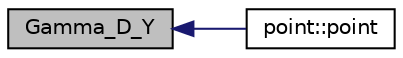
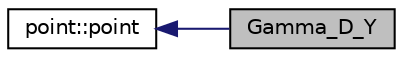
(220, 29) -> (203, 29)
